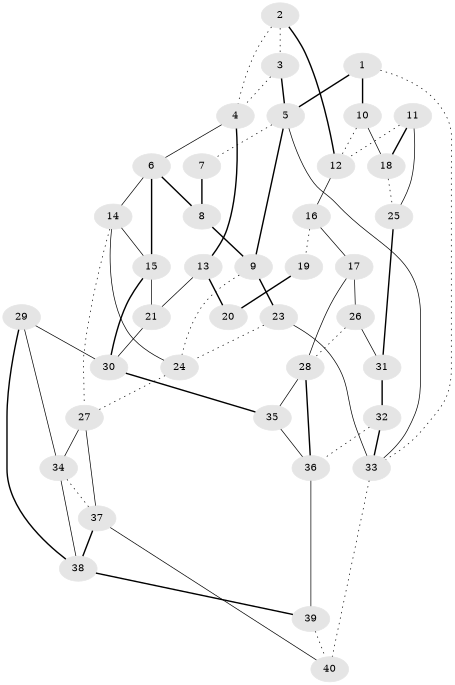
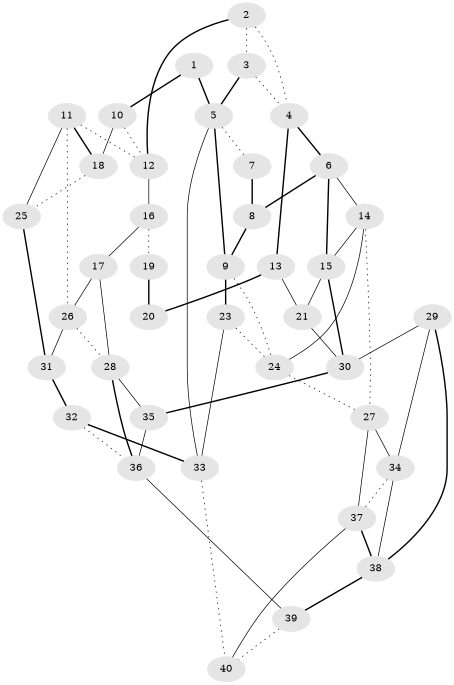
(194, 141) -> (309, 141)
none -> (67, 216)
(451, 259) -> none
